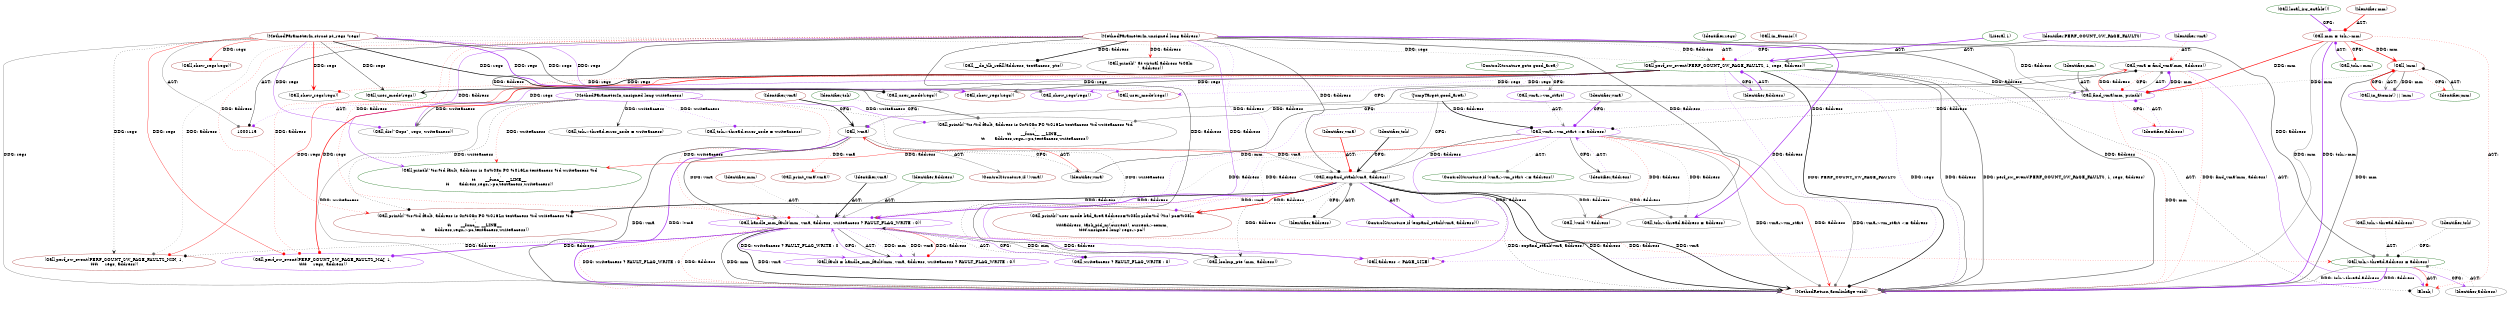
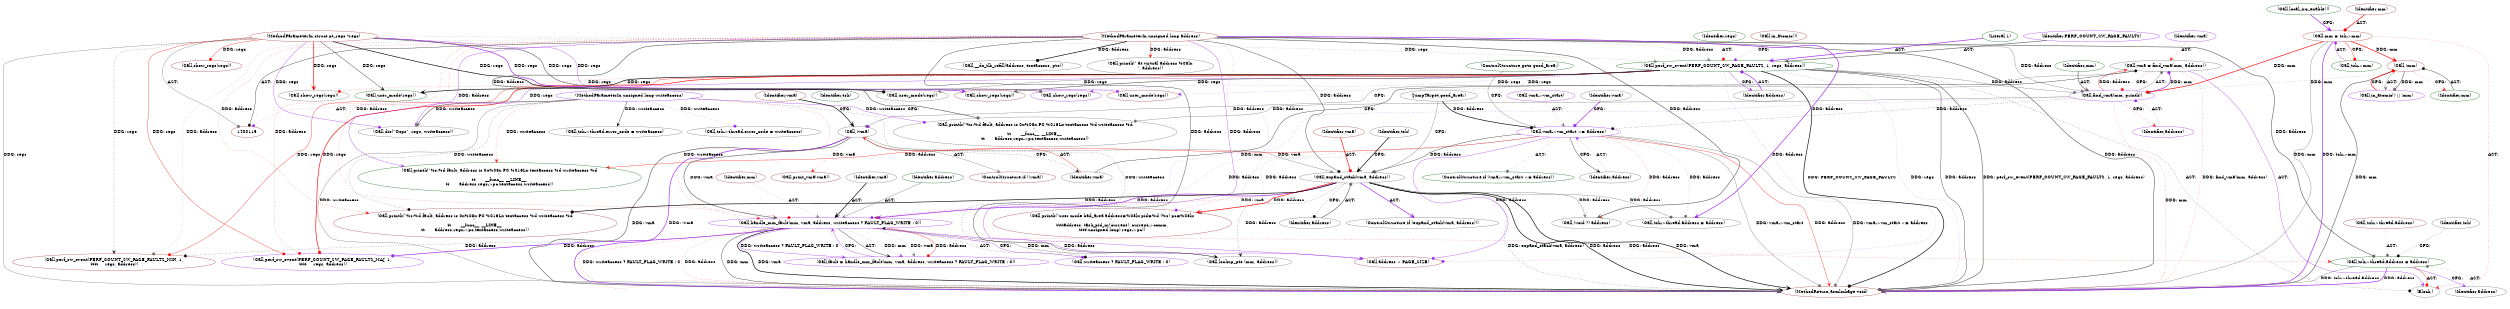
(2319, 22) -> (2319, 22)
(1552, 79) -> (1495, 106)
(247, 132) -> (247, 132)
(1423, 223) -> (1423, 223)
